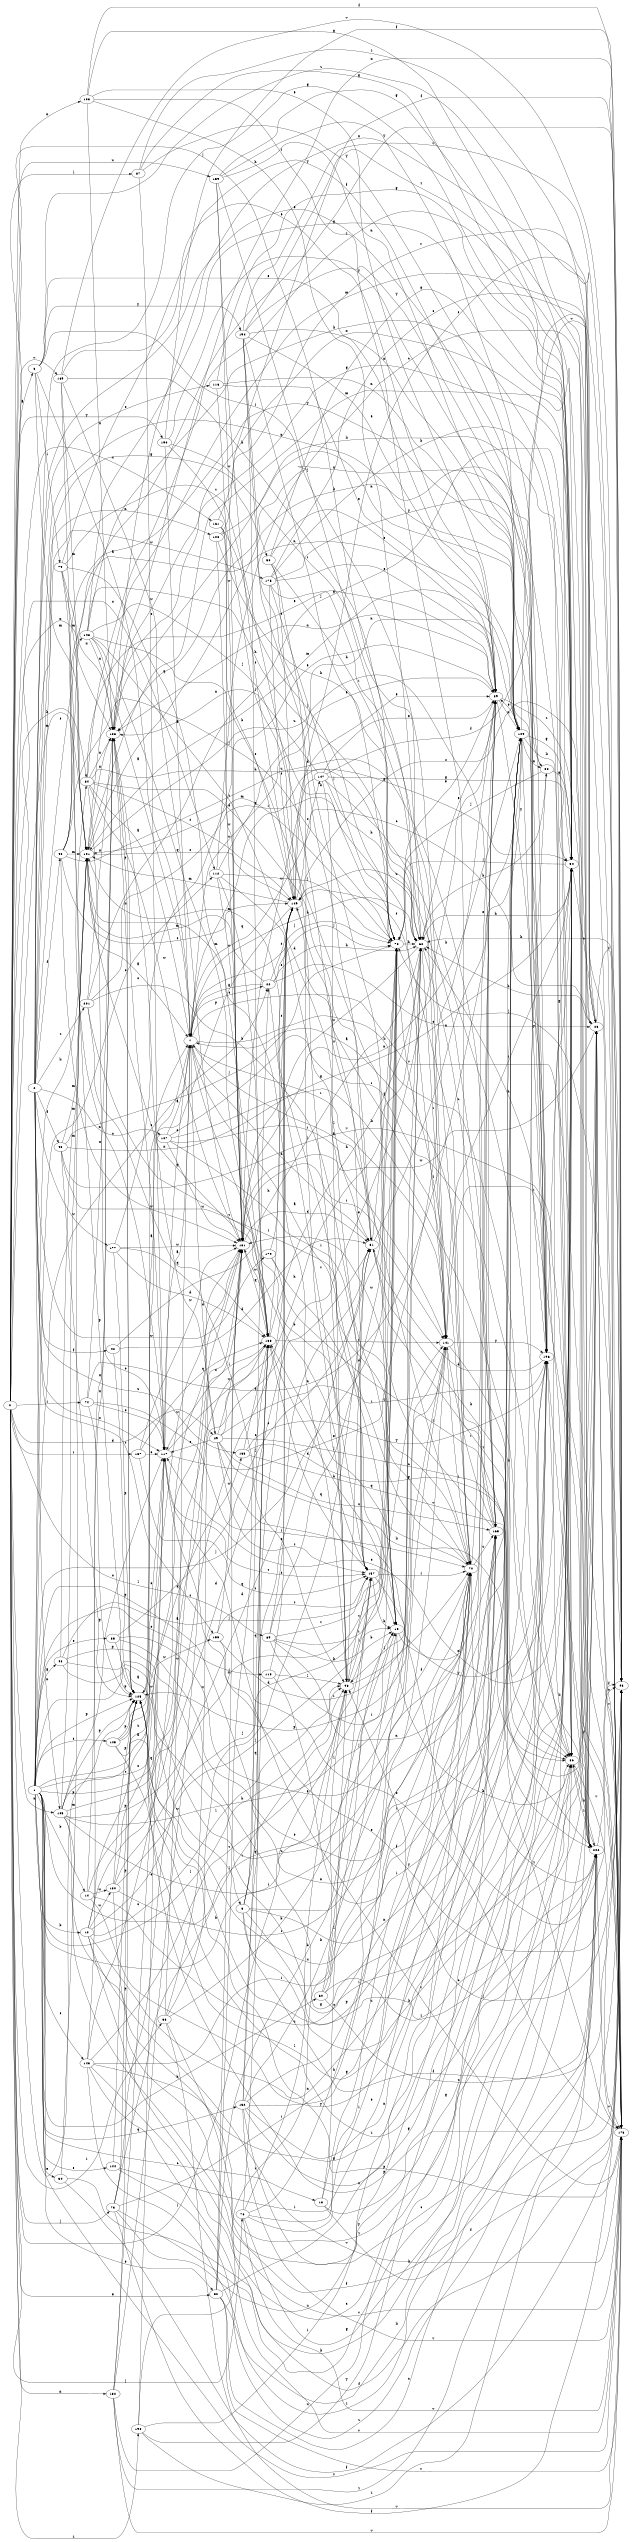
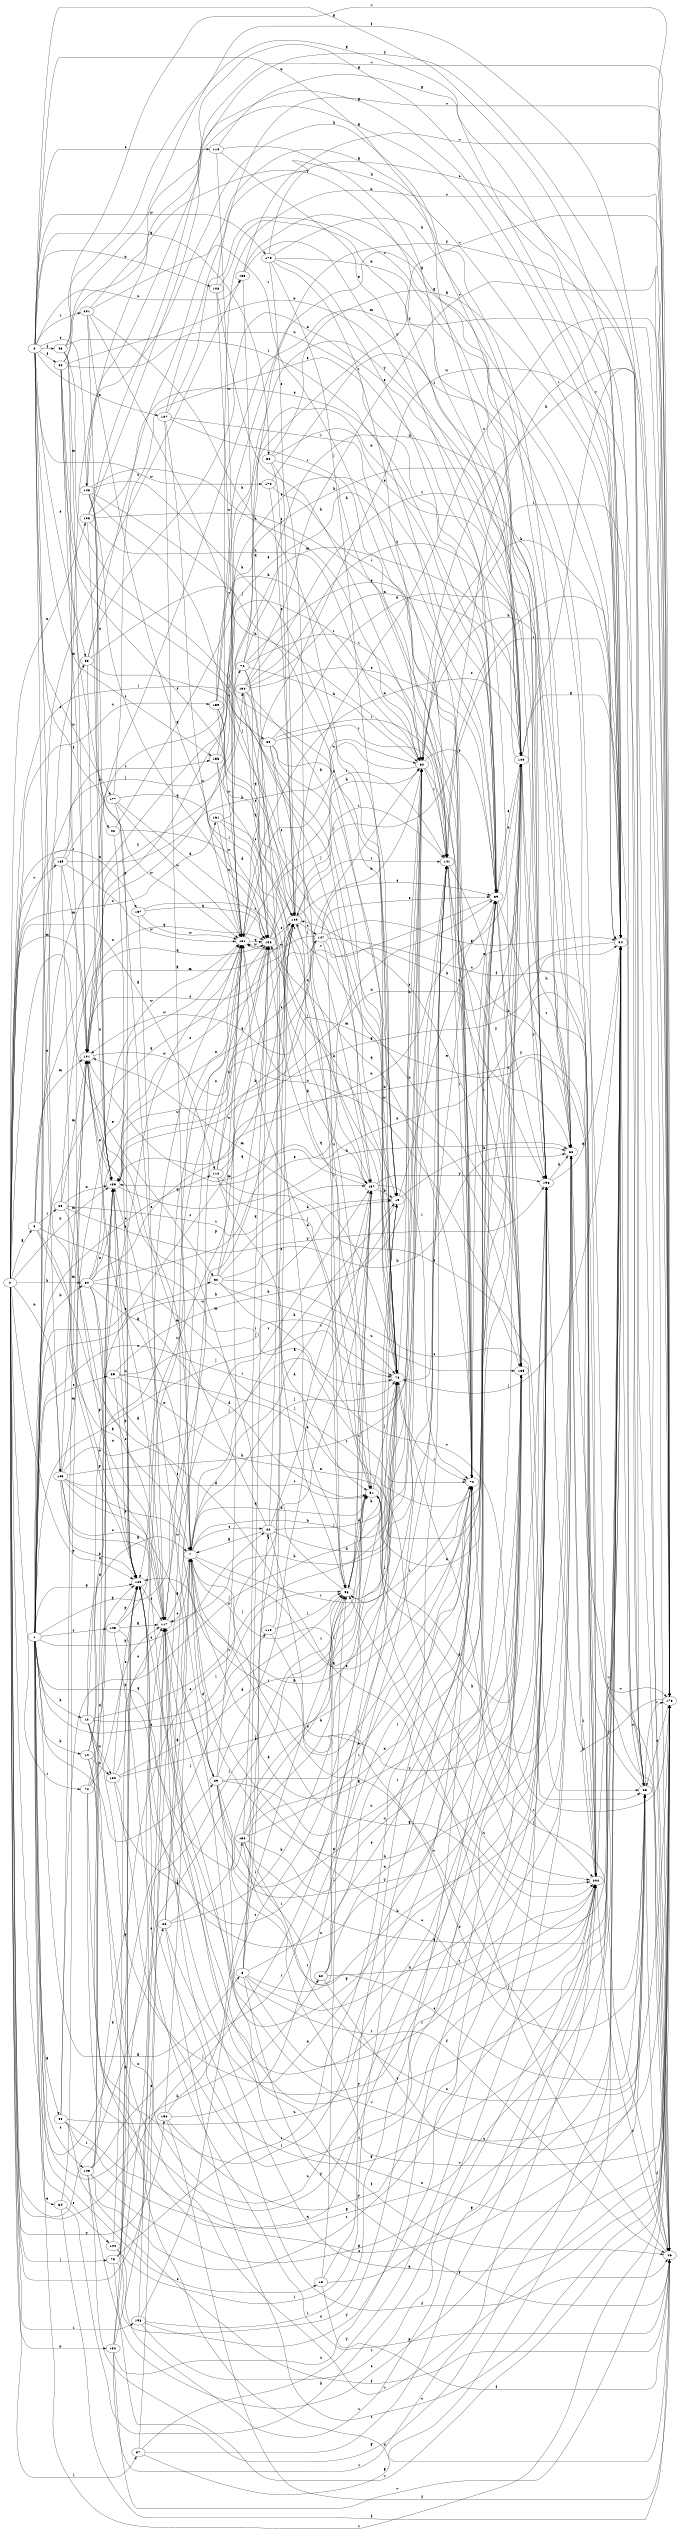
(61, 567) -> (61, 1206)
(527, 755) -> (333, 344)
(509, 986) -> (534, 503)
none -> (398, 1219)
none -> (205, 1342)
(150, 1396) -> (138, 1626)
(483, 1550) -> (507, 1063)
(600, 1985) -> (617, 1413)
(564, 2381) -> (346, 2381)
